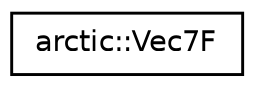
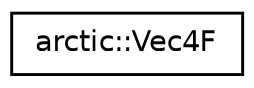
(127, 44) -> (127, 44)
